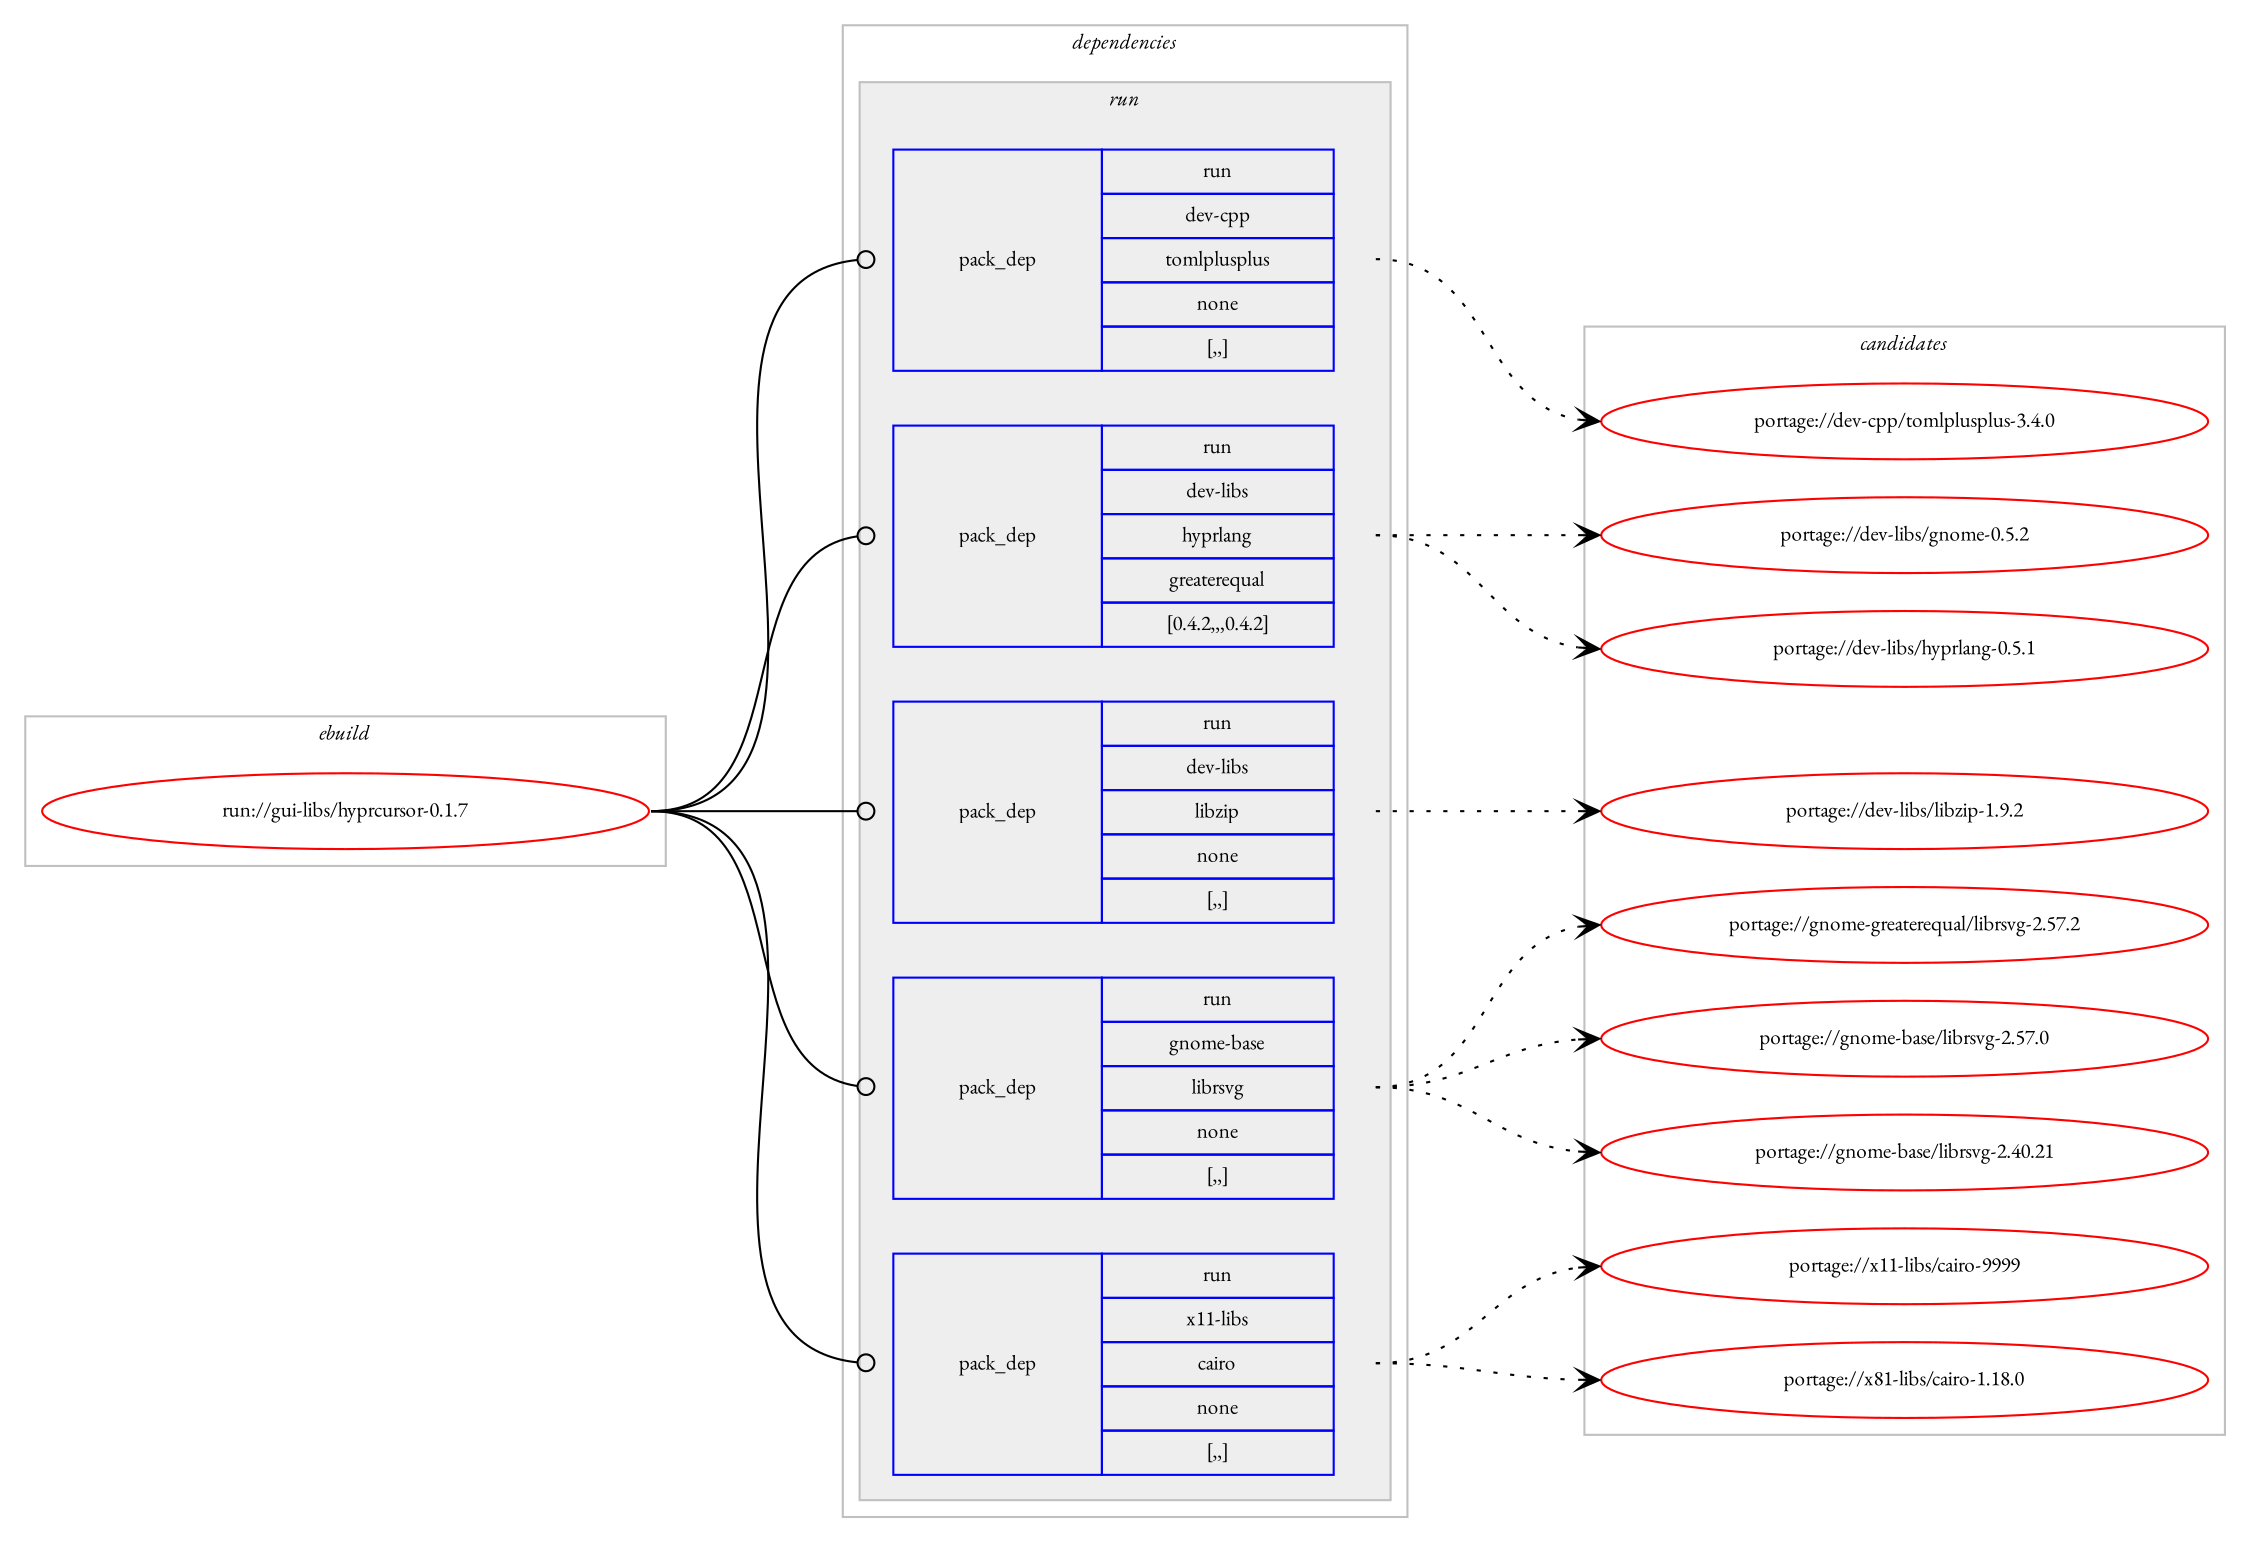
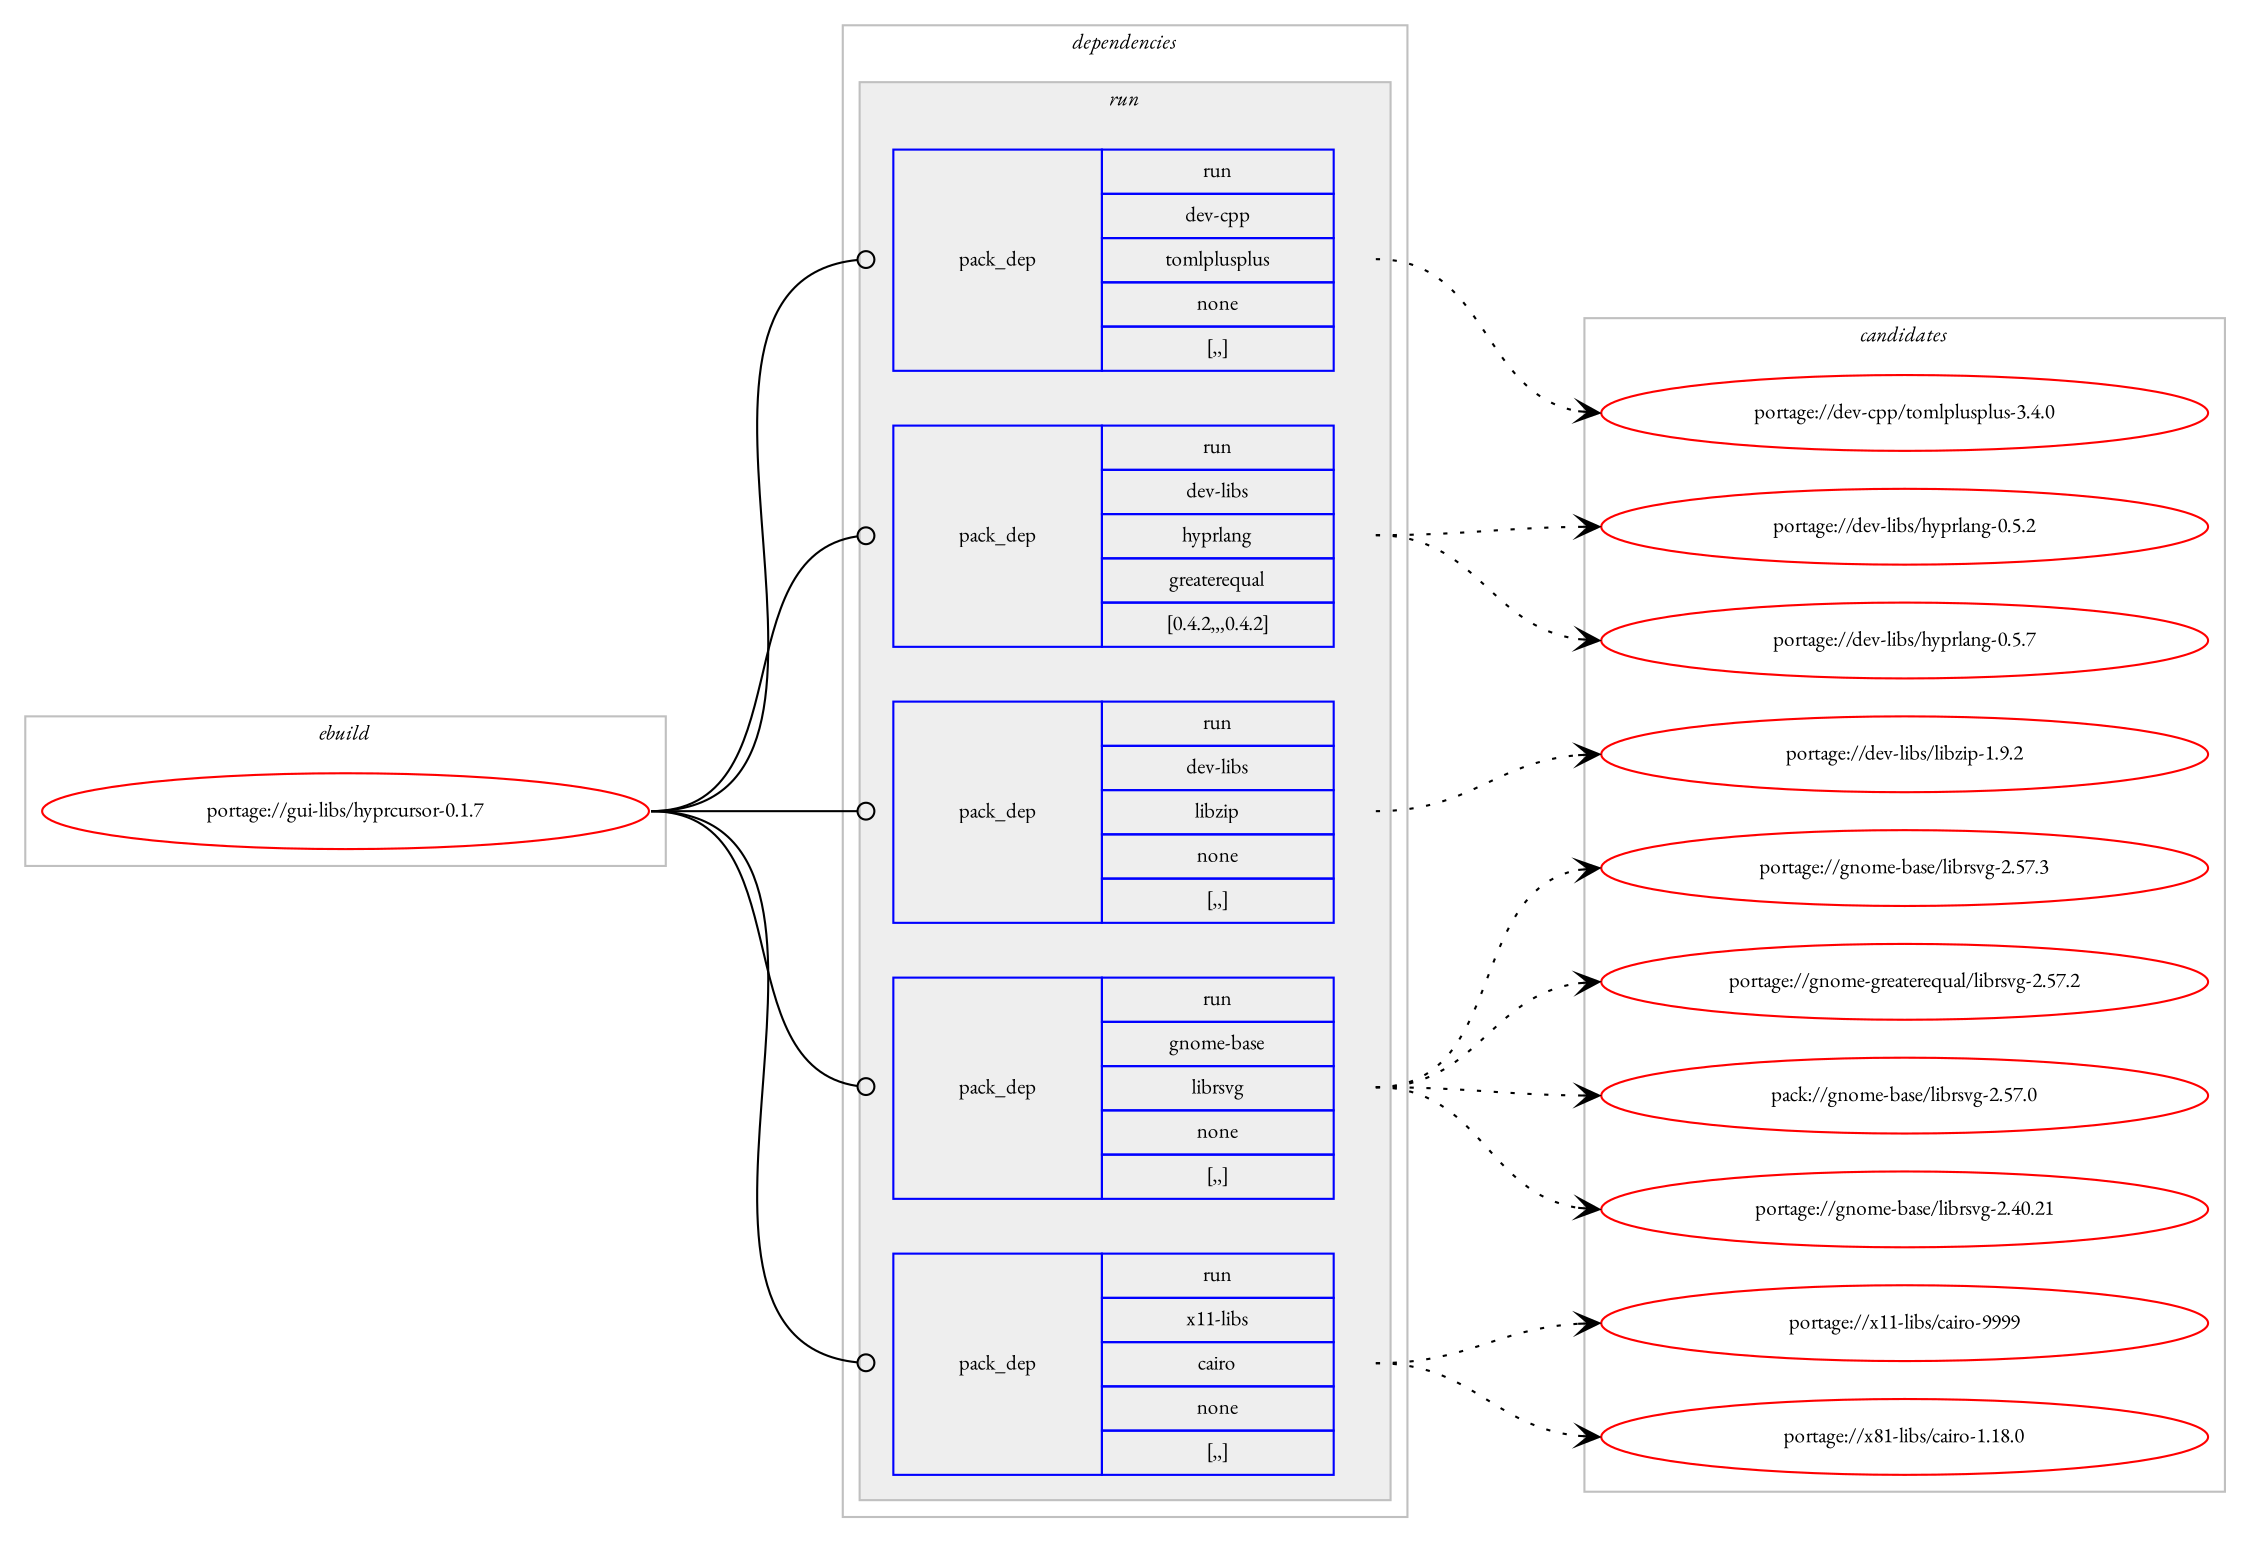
(1905, 535) -> (1905, 527)
(1905, 649) -> (1905, 641)
(346, 811) -> (346, 811)
none -> (1905, 868)
(1905, 1039) -> (1905, 1096)
